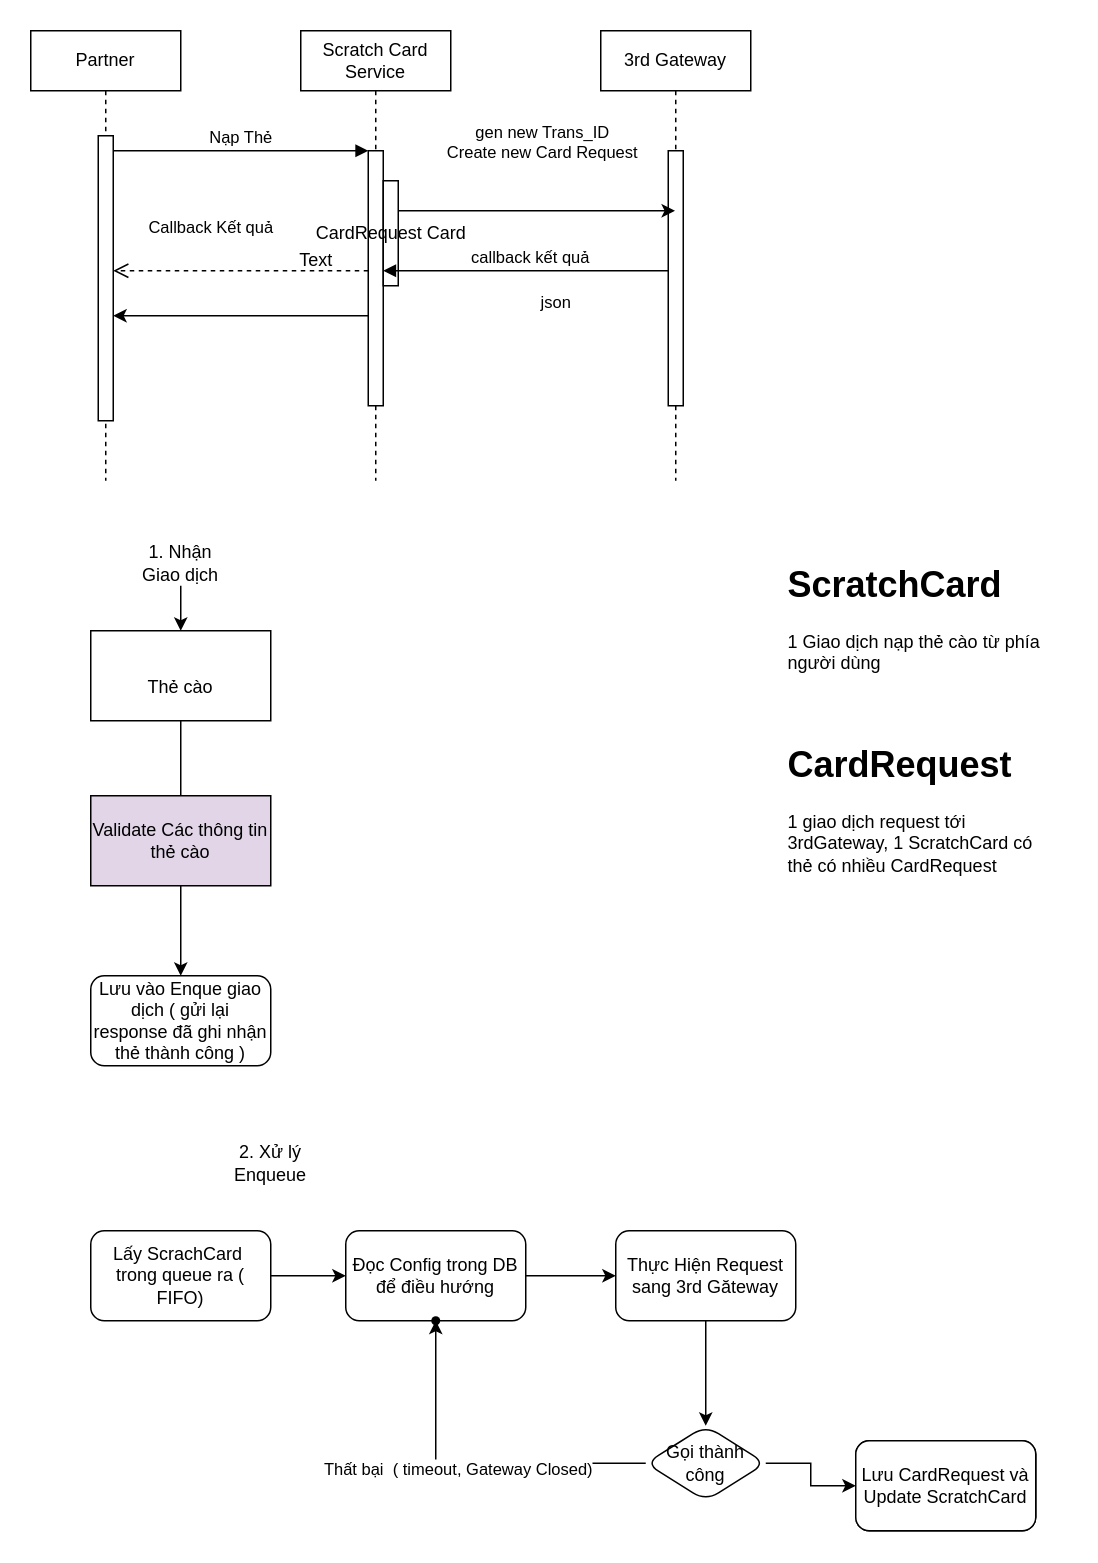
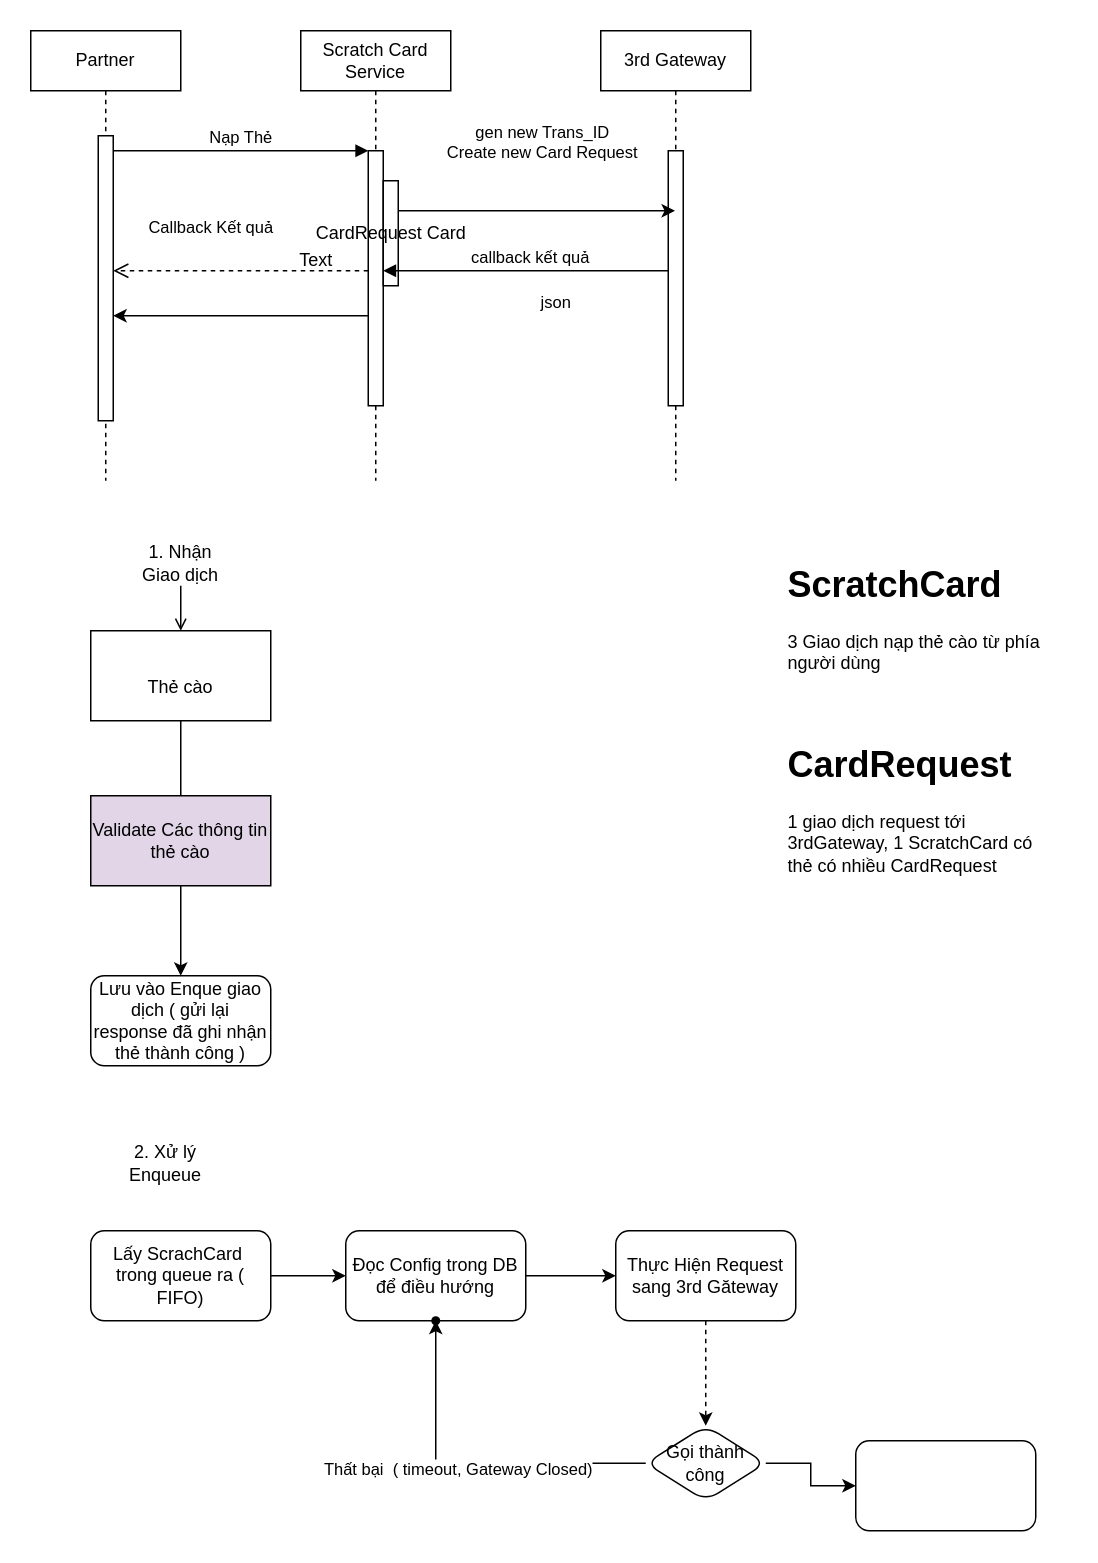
(925, 573) -> (925, 573)
(181, 619) -> (181, 621)
(271, 1163) -> (166, 1163)
(706, 1367) -> (706, 1367)
(946, 1486) -> none
